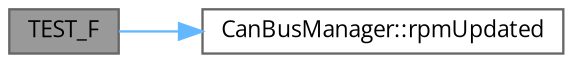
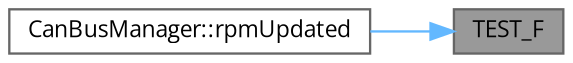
(149, 31) -> (400, 31)
